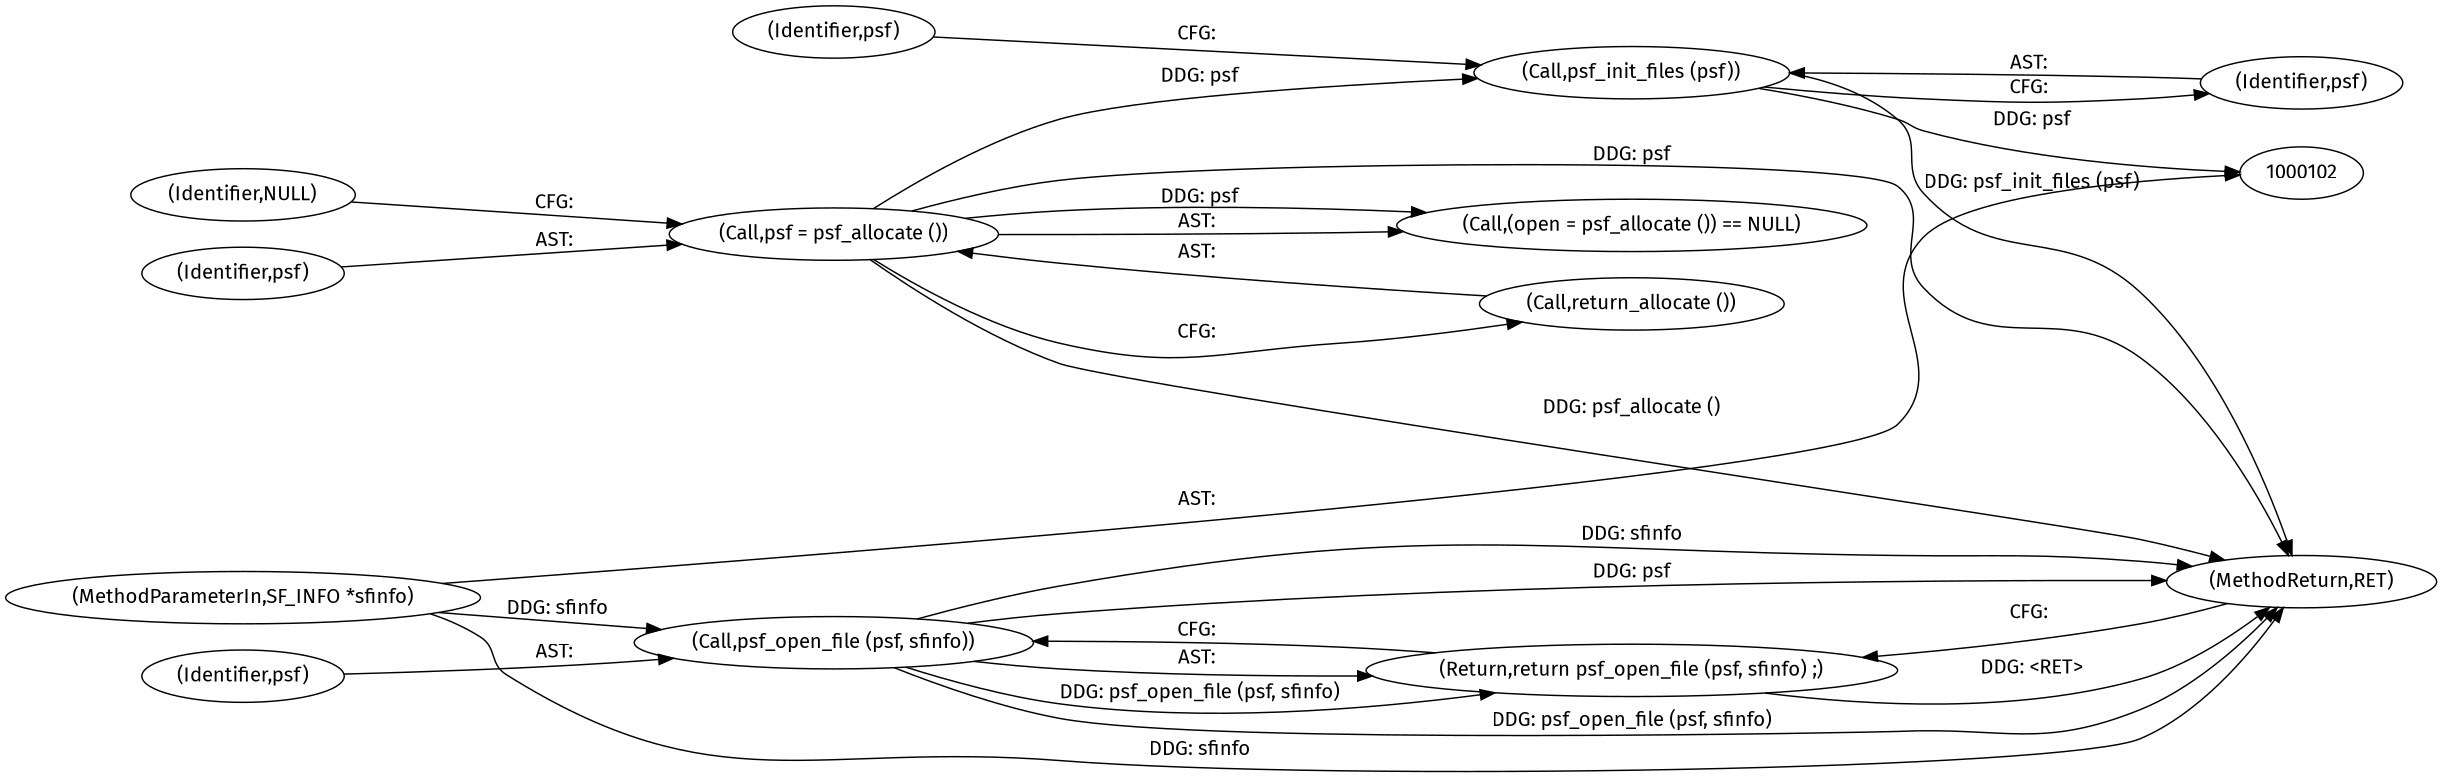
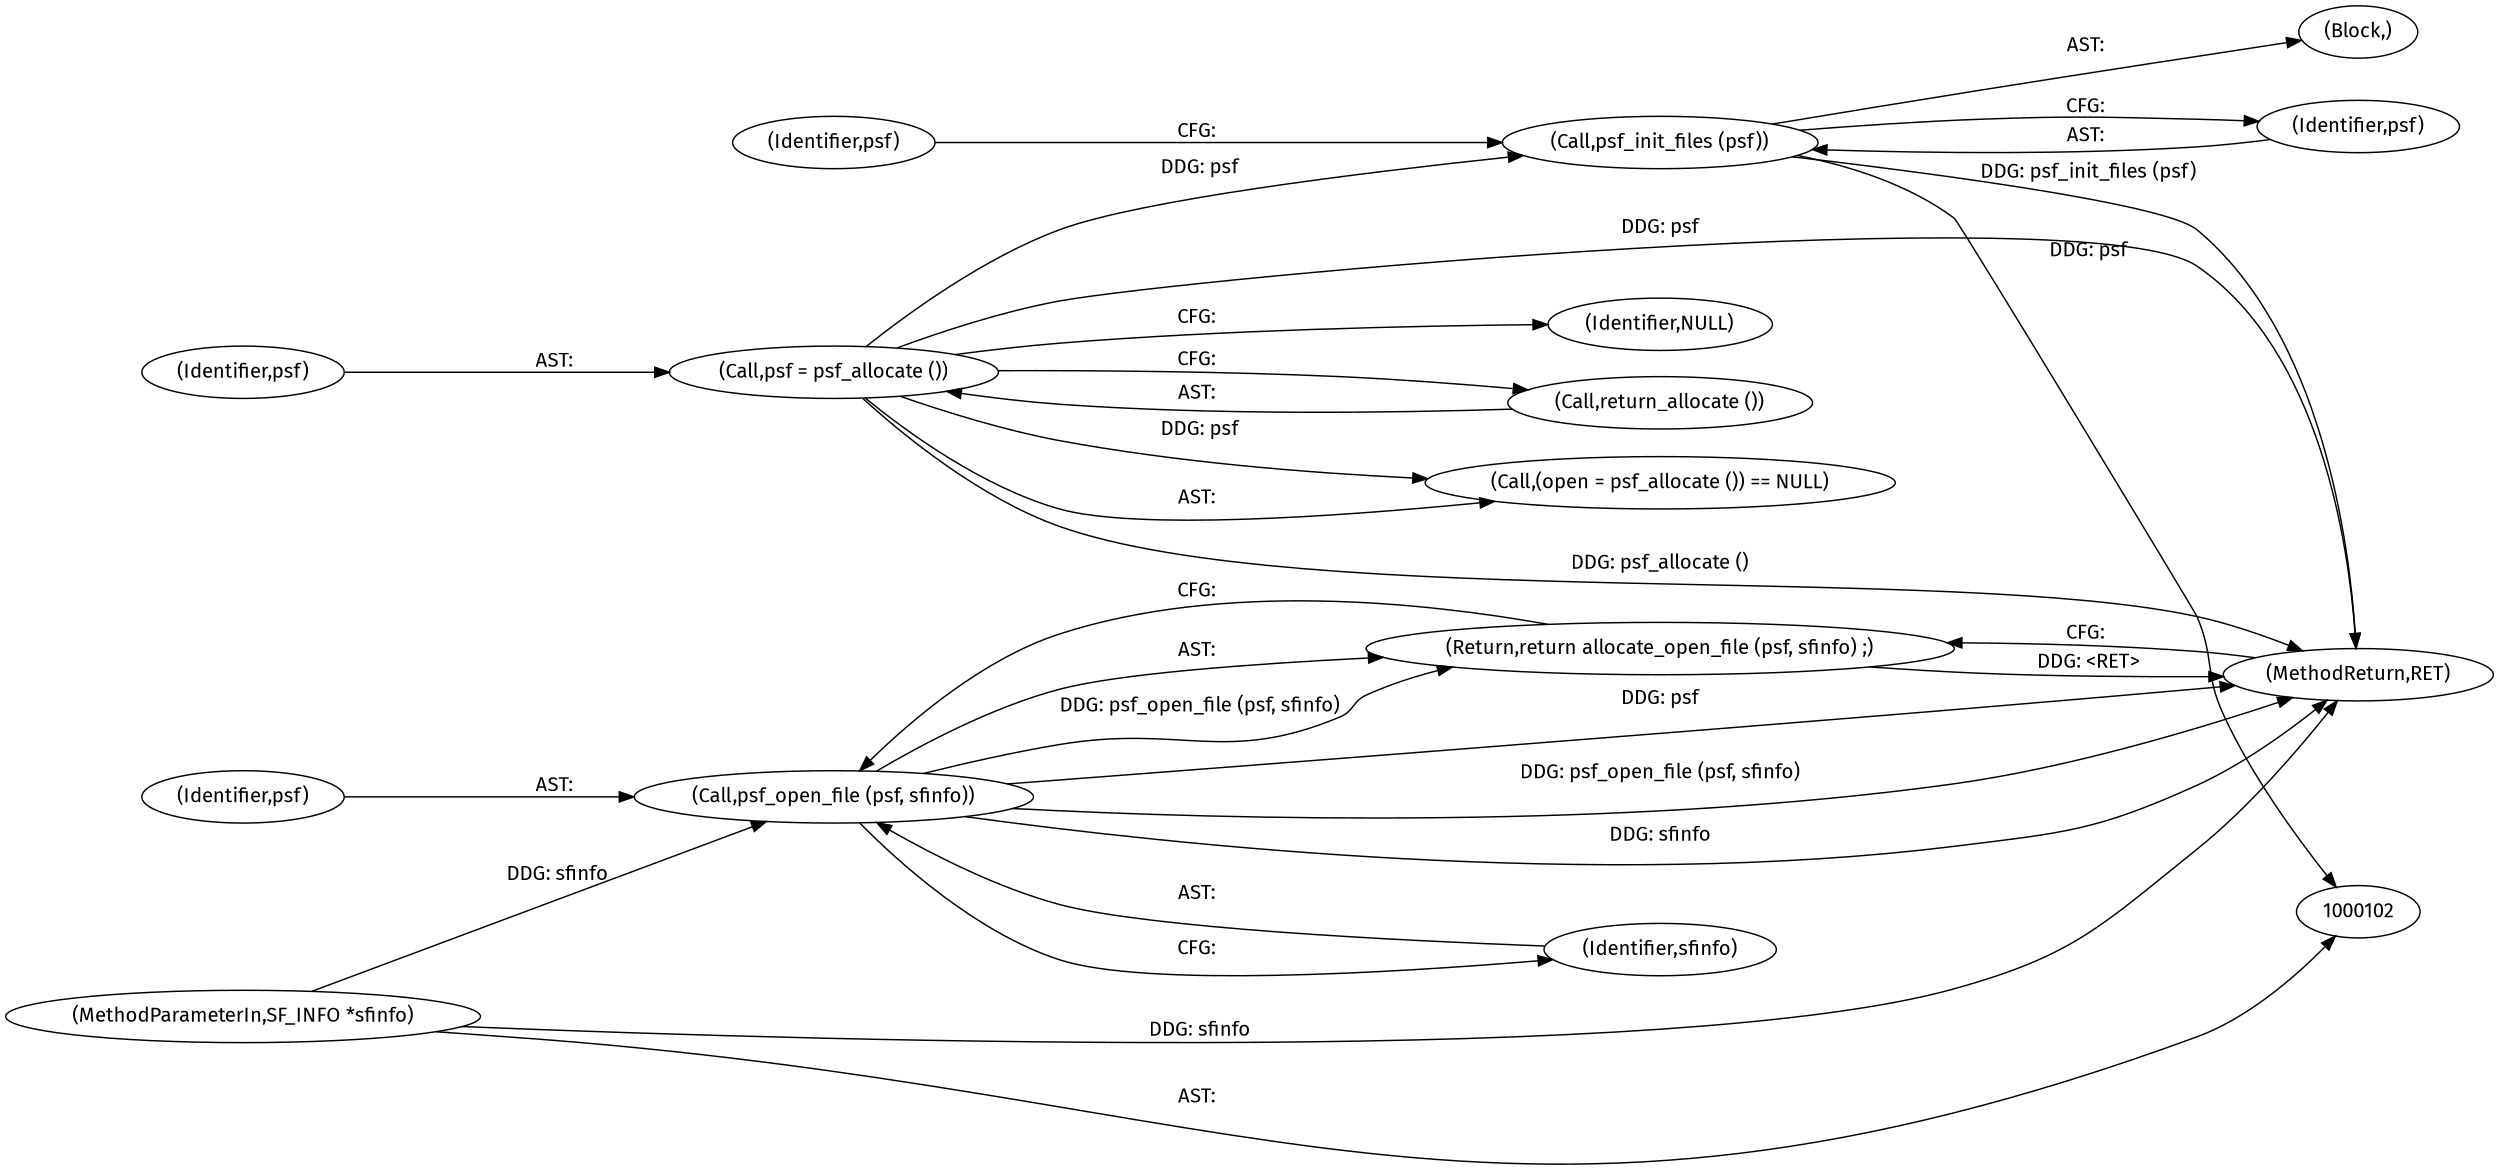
none -> (2358, 32)
(509, 213) -> (1244, 332)
(1632, 670) -> (1660, 649)
none -> (1660, 950)
